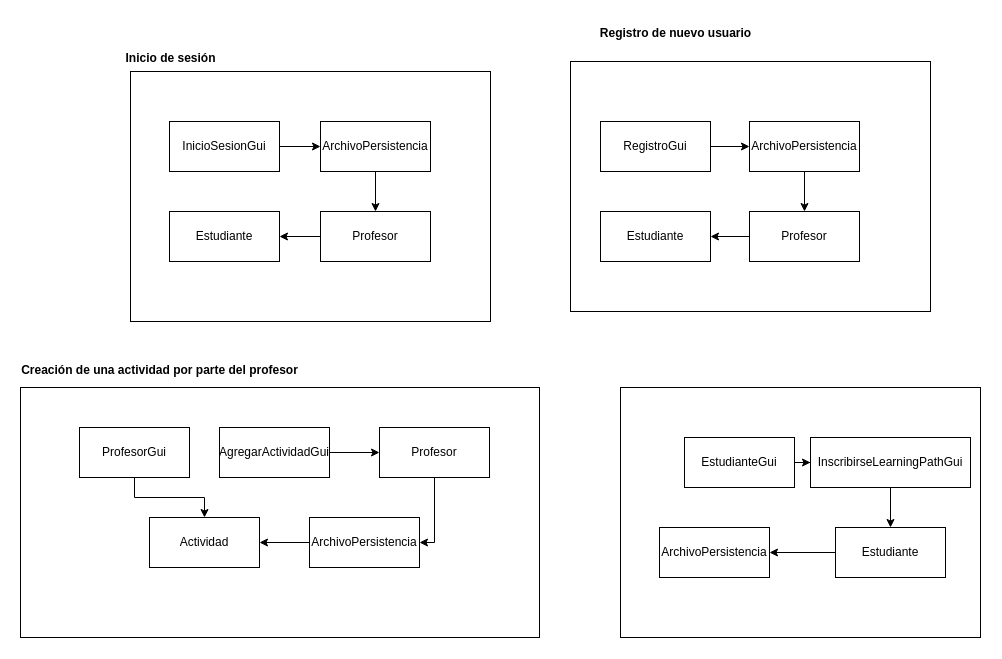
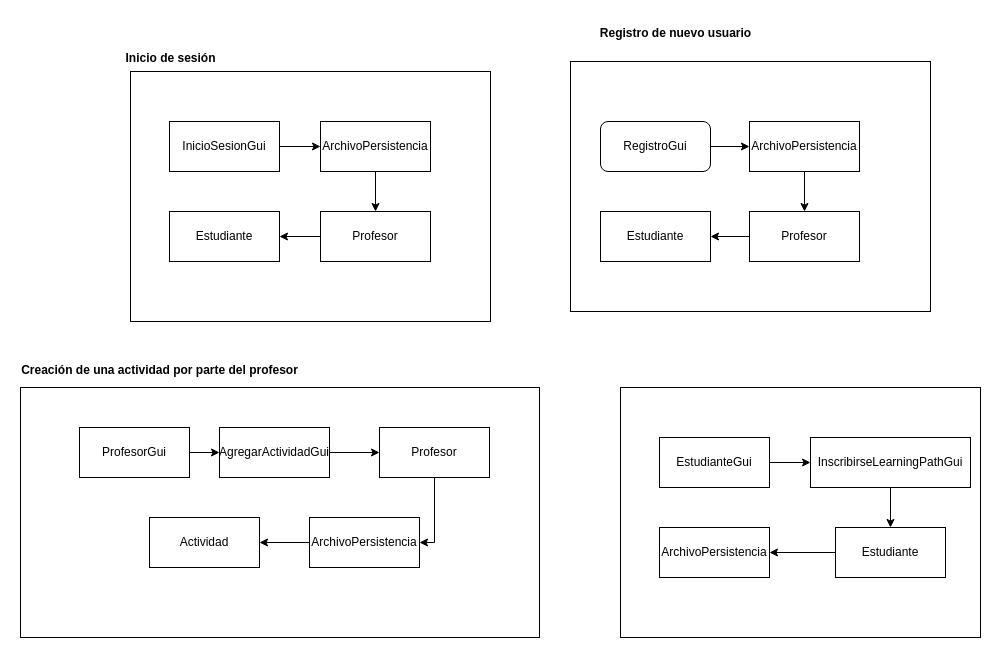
(656, 147) -> (656, 147)
(740, 463) -> (715, 463)
(166, 498) -> (209, 453)
